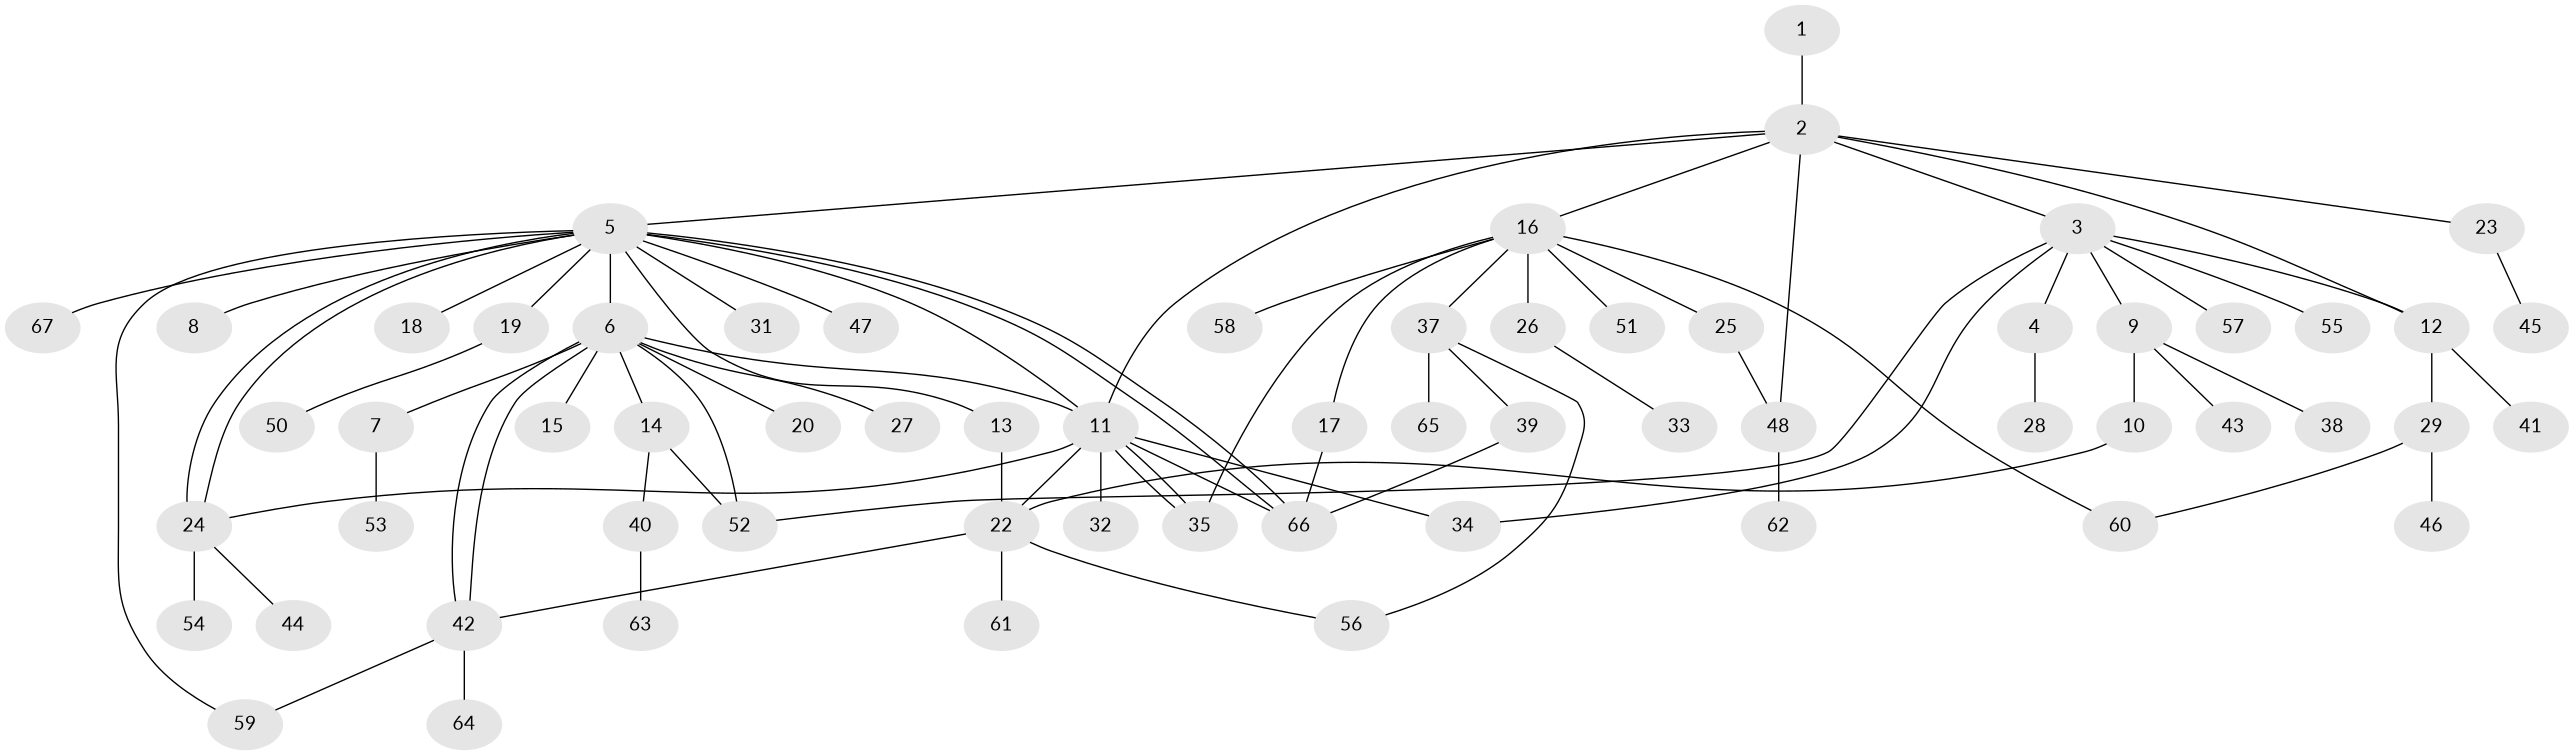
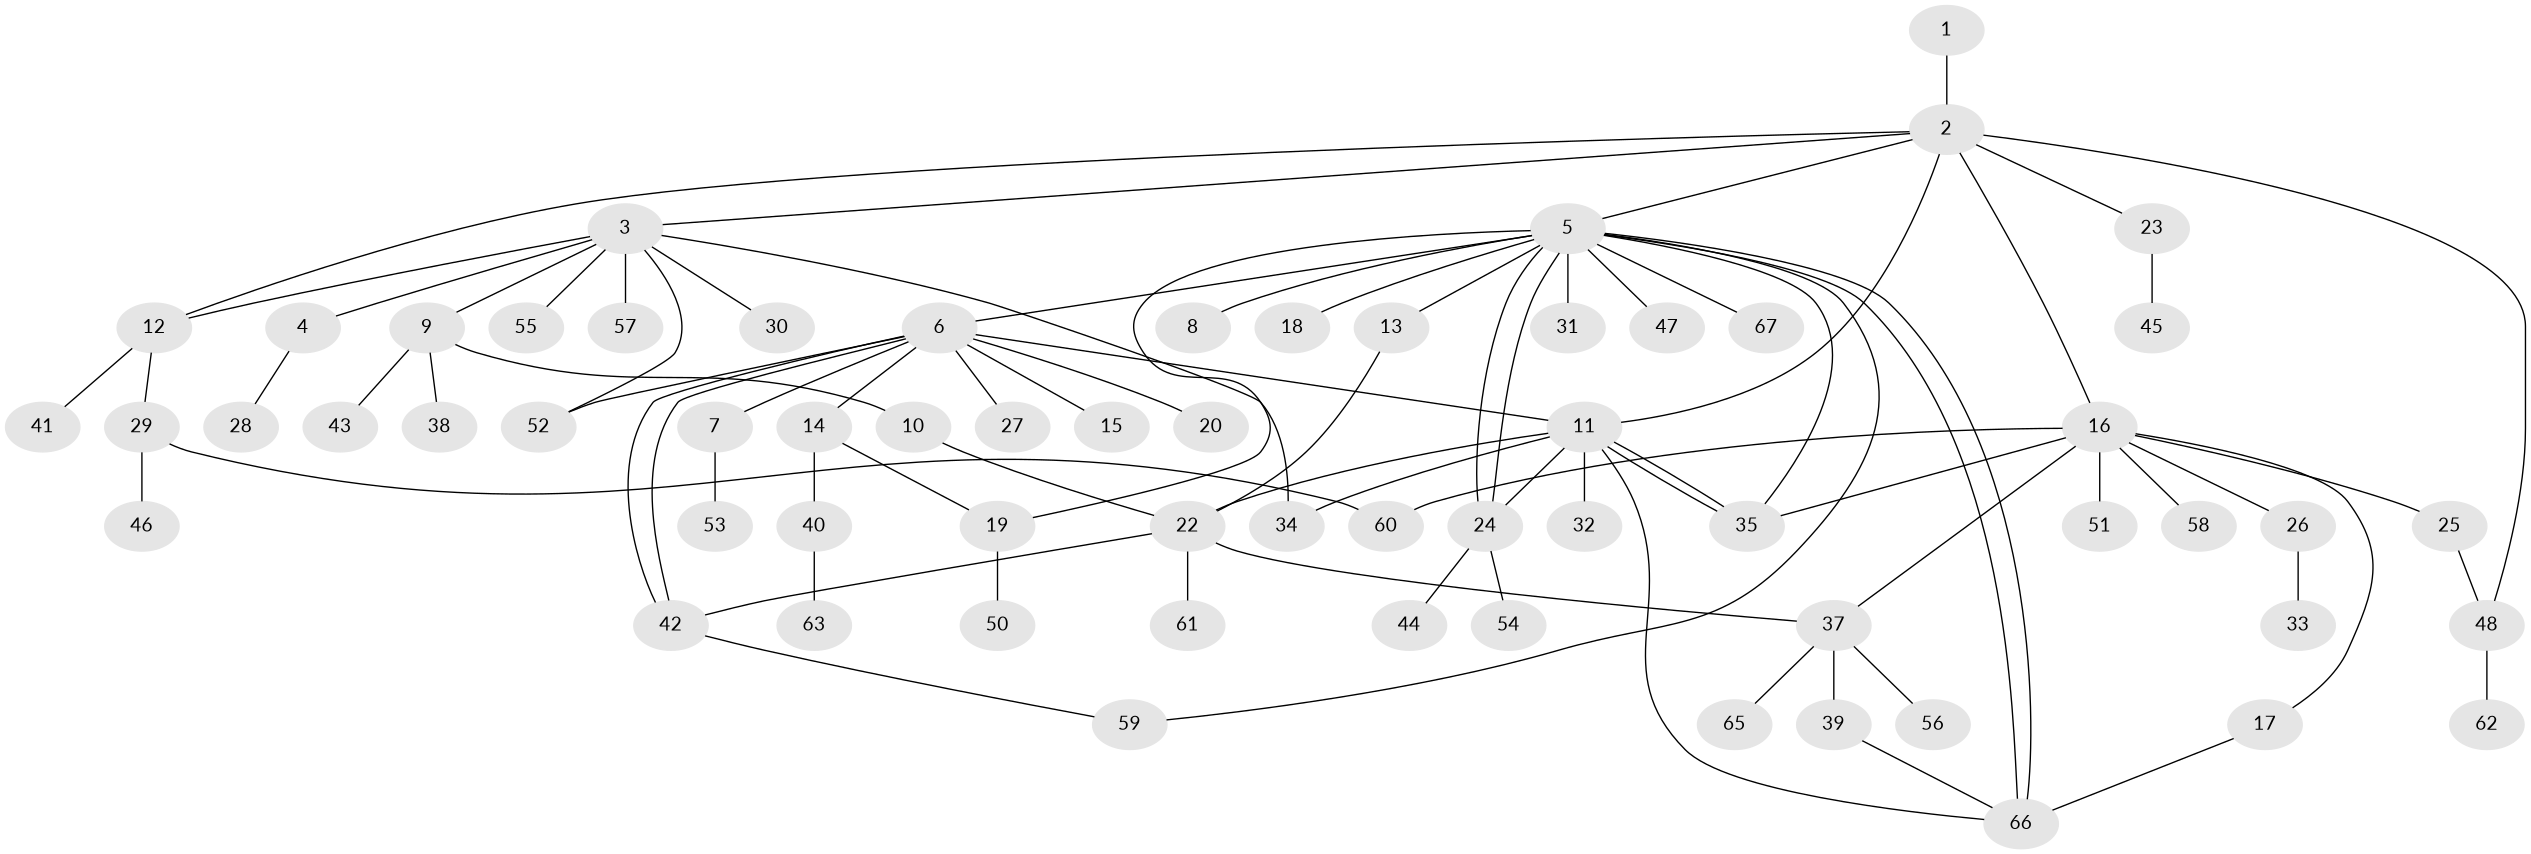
(875, 289) -> (1814, 302)
none -> (777, 328)
(696, 477) -> (906, 477)
(1171, 586) -> (1490, 591)
(464, 725) -> none
